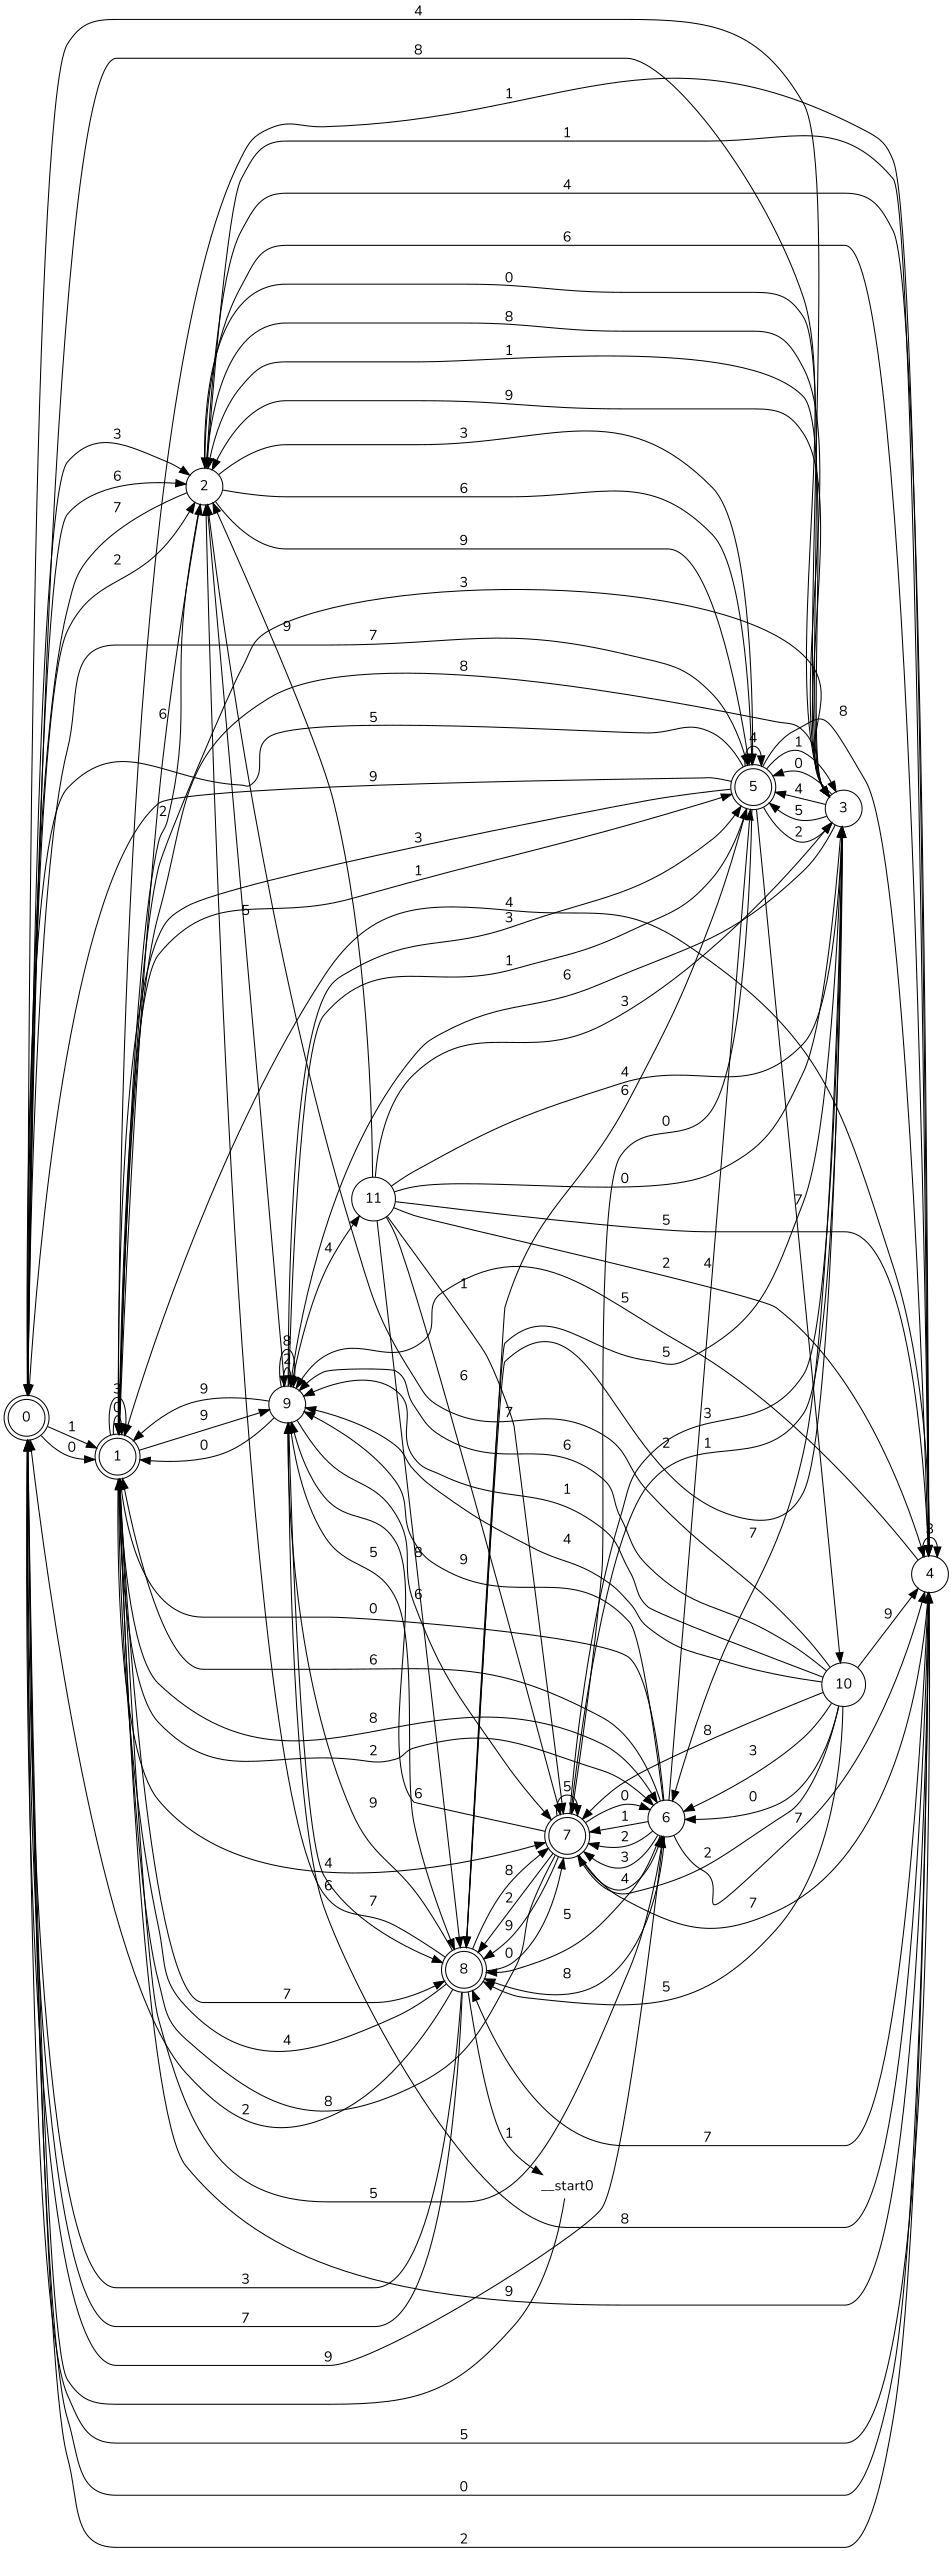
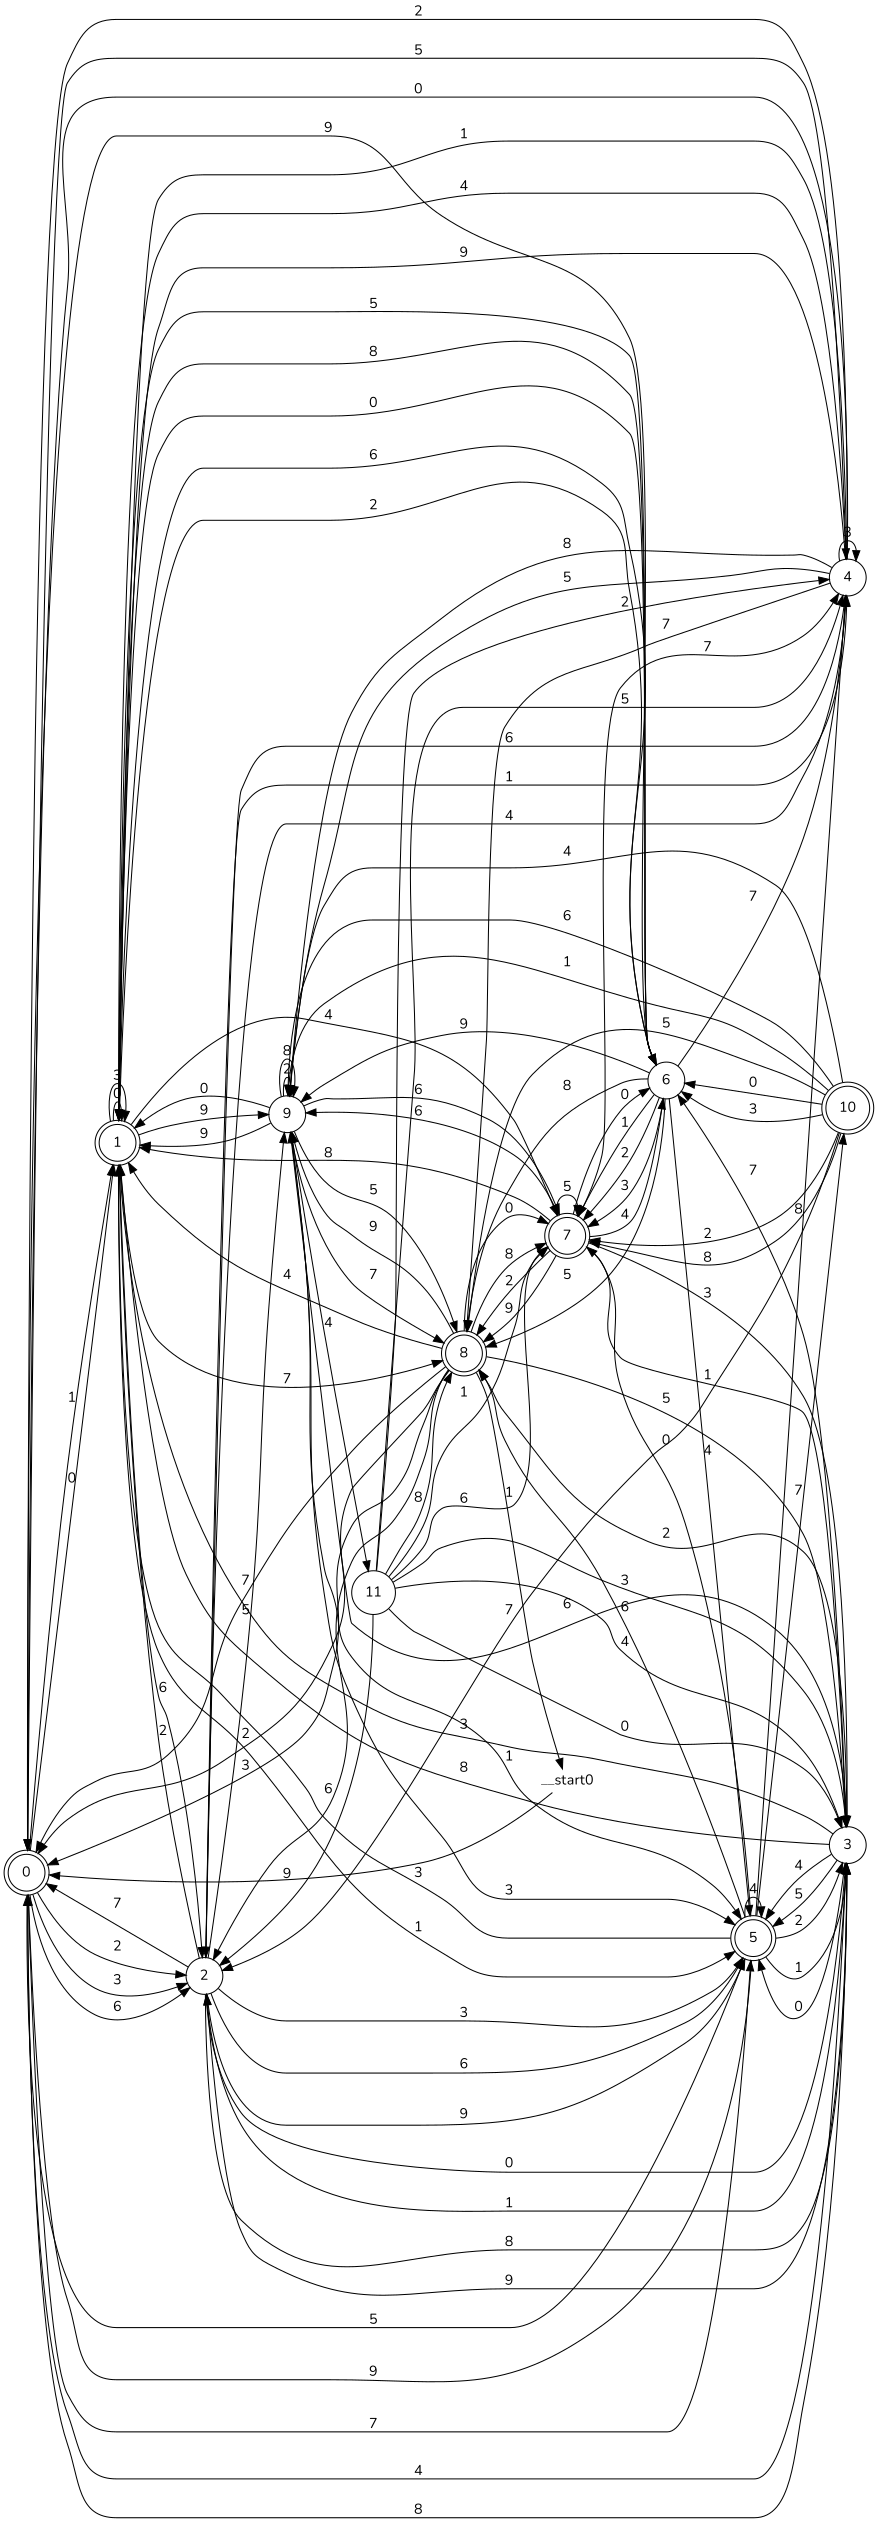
(885, 1632) -> none
(844, 1685) -> (848, 1108)
(101, 2349) -> (80, 252)
